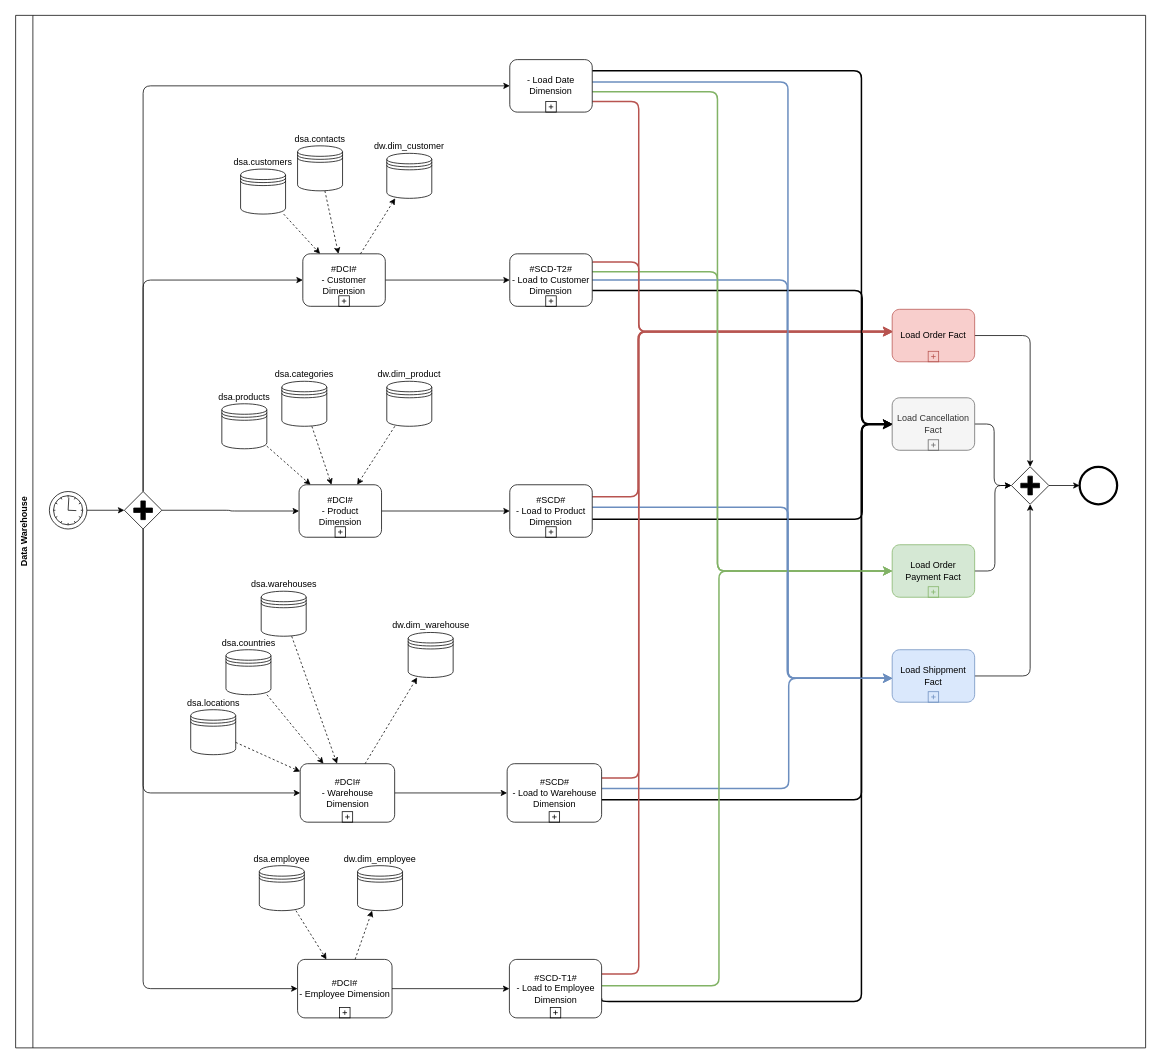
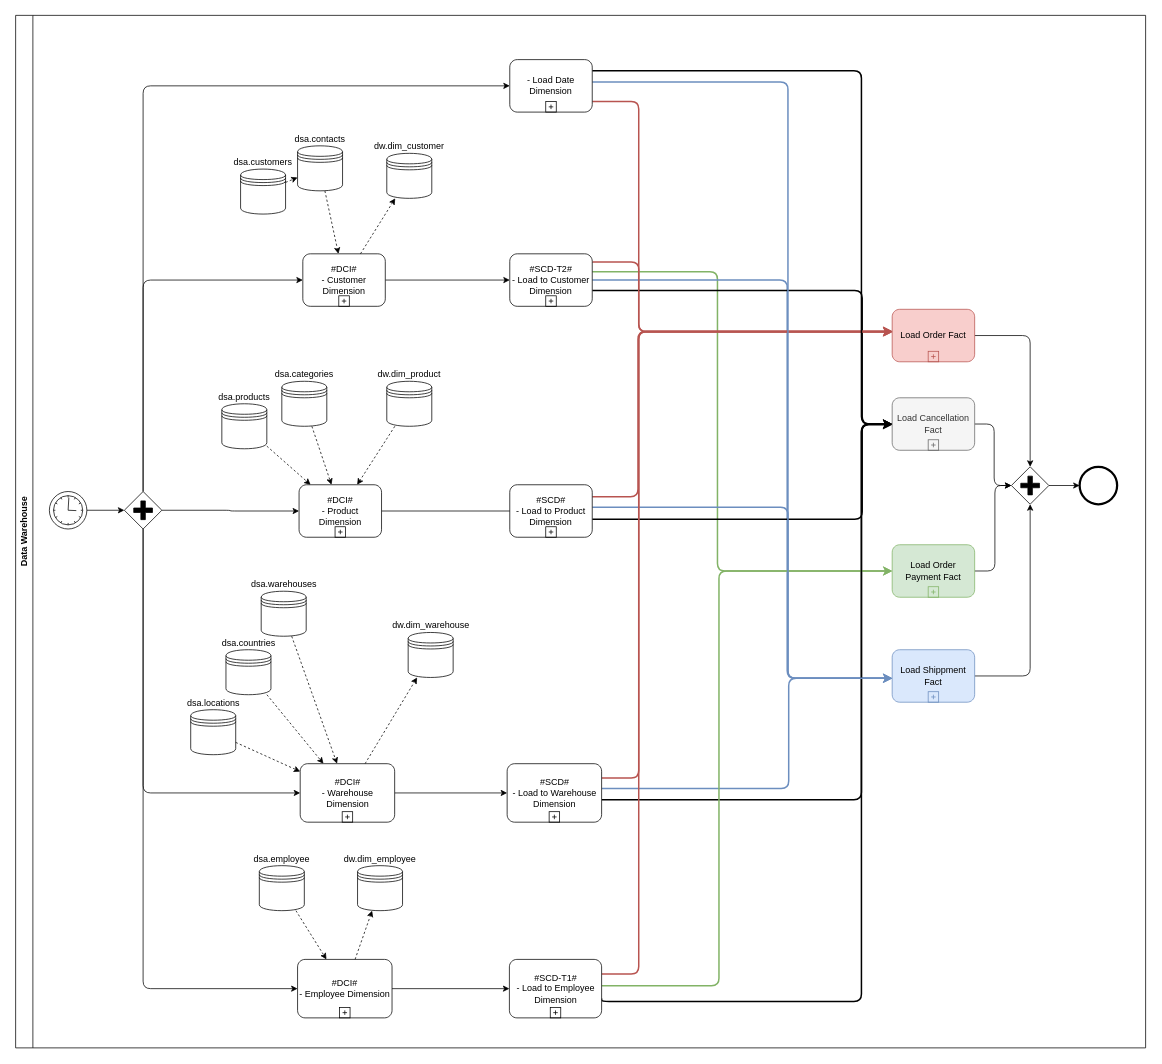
(717, 122) -> none
(300, 233) -> (290, 181)
(503, 511) -> (505, 511)
